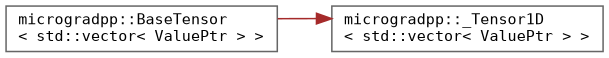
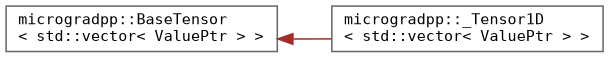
(297, 19) -> (312, 39)
